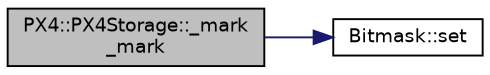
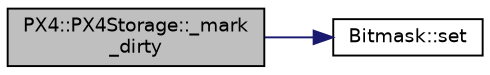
(136, 37) -> (136, 37)
